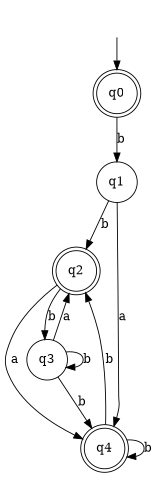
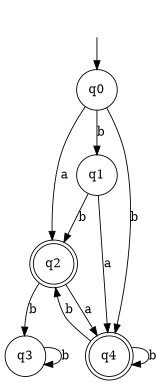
(117, 93) -> (97, 90)
(60, 321) -> (58, 166)
(72, 399) -> (130, 215)
